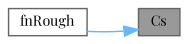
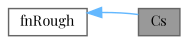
(106, 32) -> (120, 13)
